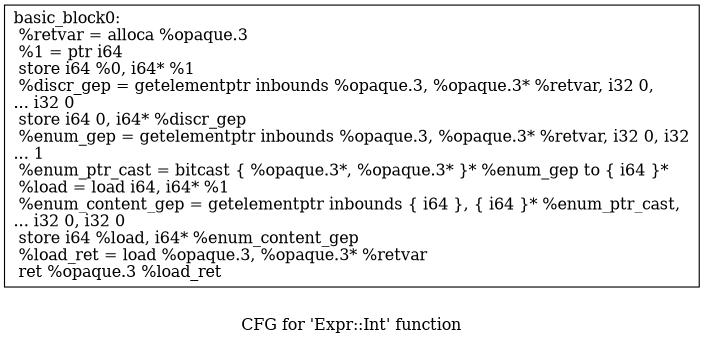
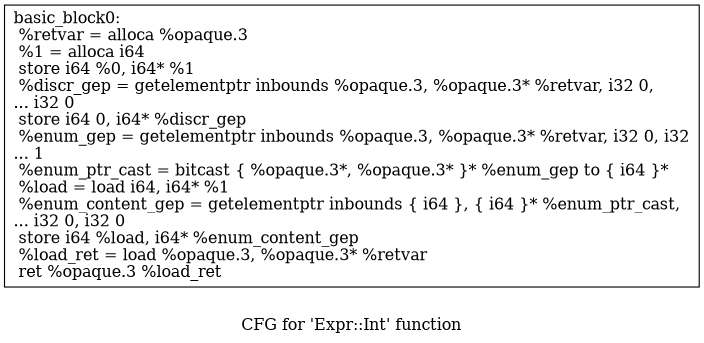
(68, 52) -> (80, 52)
